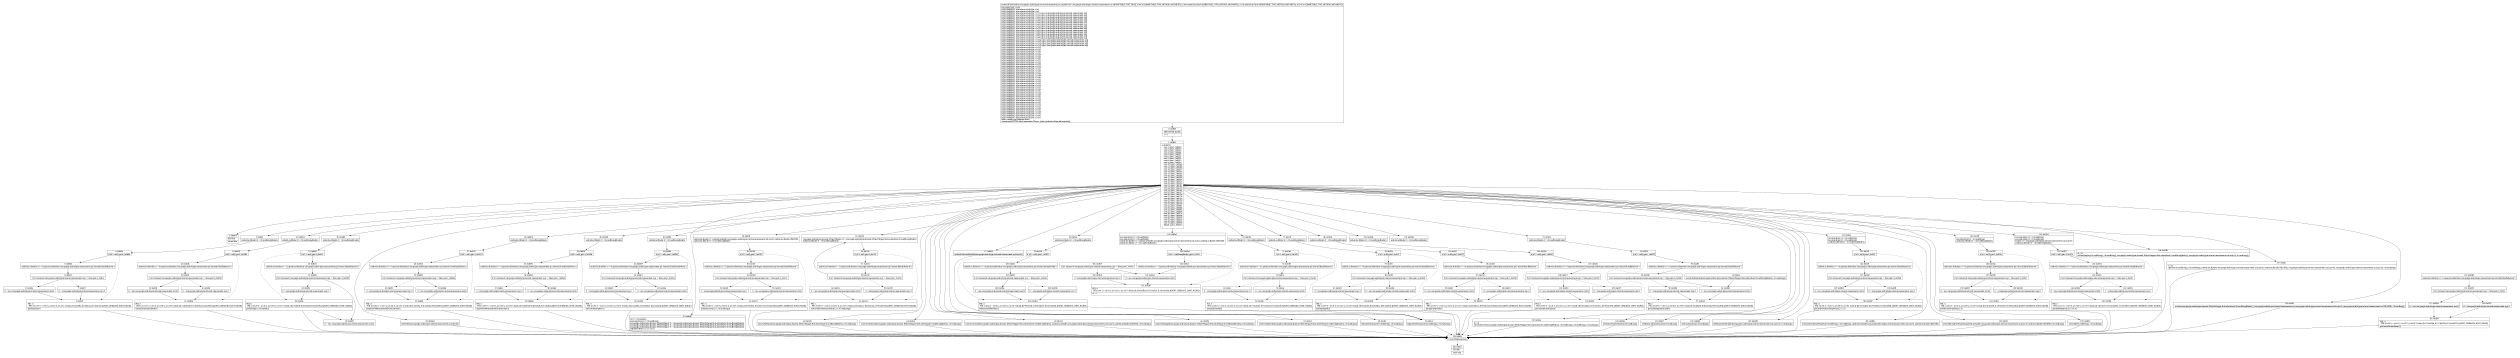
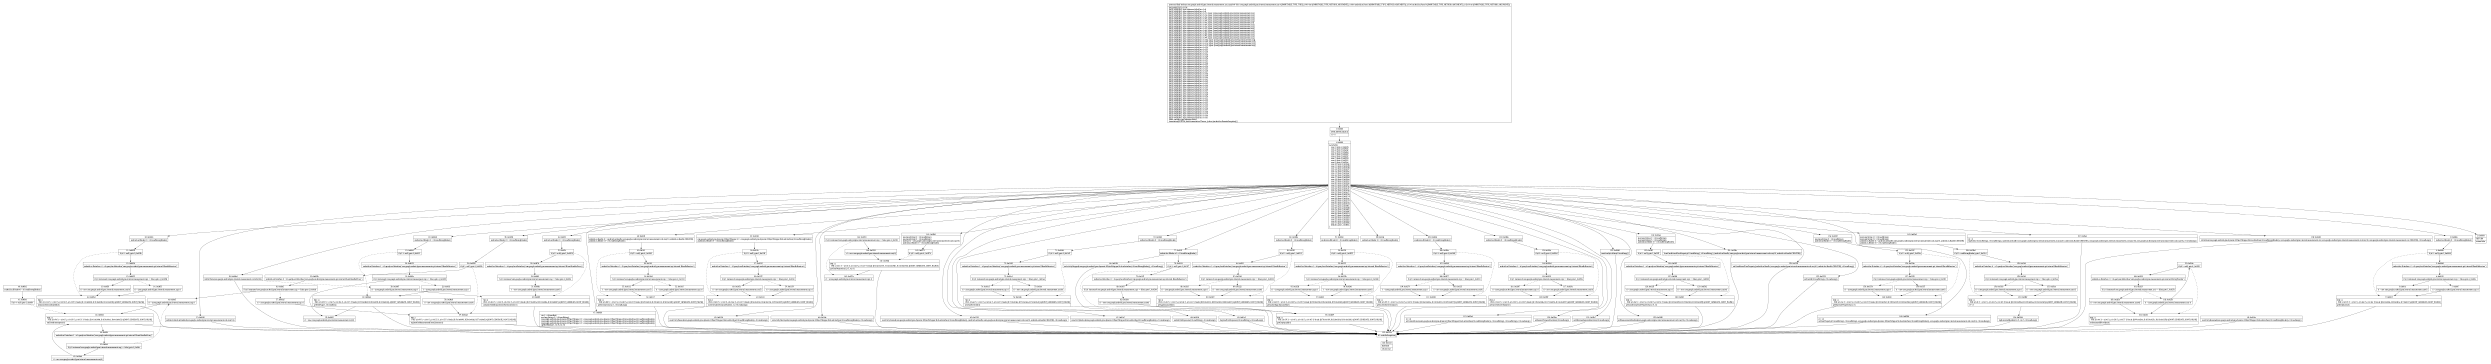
(918, 202) -> none
(1056, 246) -> (2184, 286)
none -> (1546, 252)
(819, 255) -> (748, 283)
(653, 259) -> (102, 327)
(2097, 265) -> none
(1168, 271) -> (2021, 271)
(936, 282) -> (1147, 258)
(404, 283) -> (316, 284)
(540, 283) -> (227, 295)
(1731, 283) -> (1964, 331)
(1479, 289) -> (1277, 280)
(1337, 290) -> none
(2119, 296) -> (864, 272)
(1254, 311) -> (1754, 332)
none -> (1389, 312)
(1160, 315) -> (793, 333)
none -> (2018, 319)
